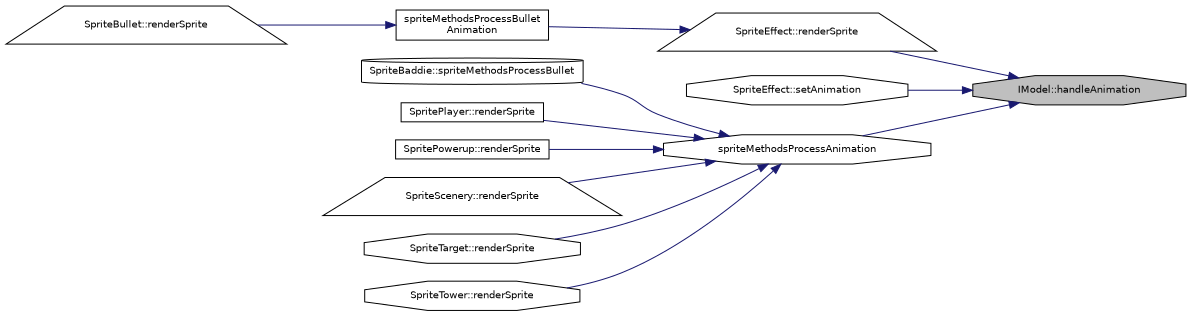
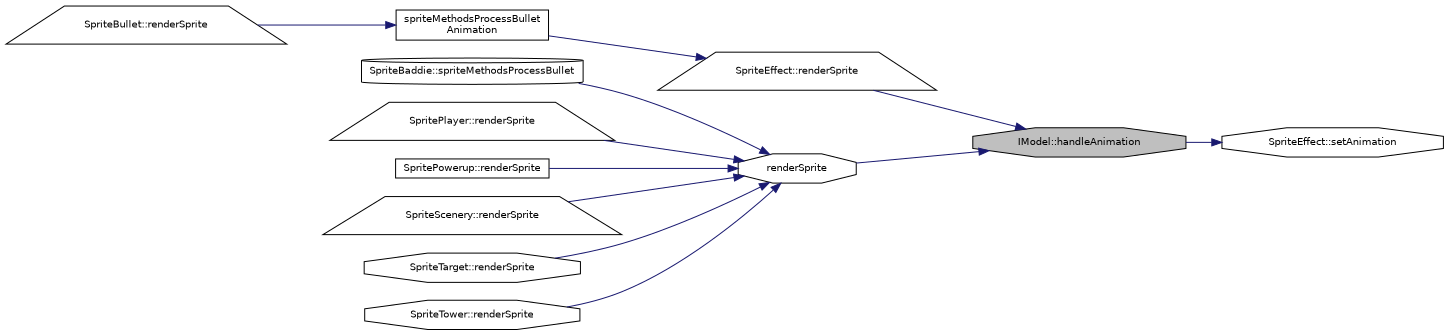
(935, 90) -> (1199, 142)
(472, 112) -> (472, 121)
(797, 149) -> (797, 168)
